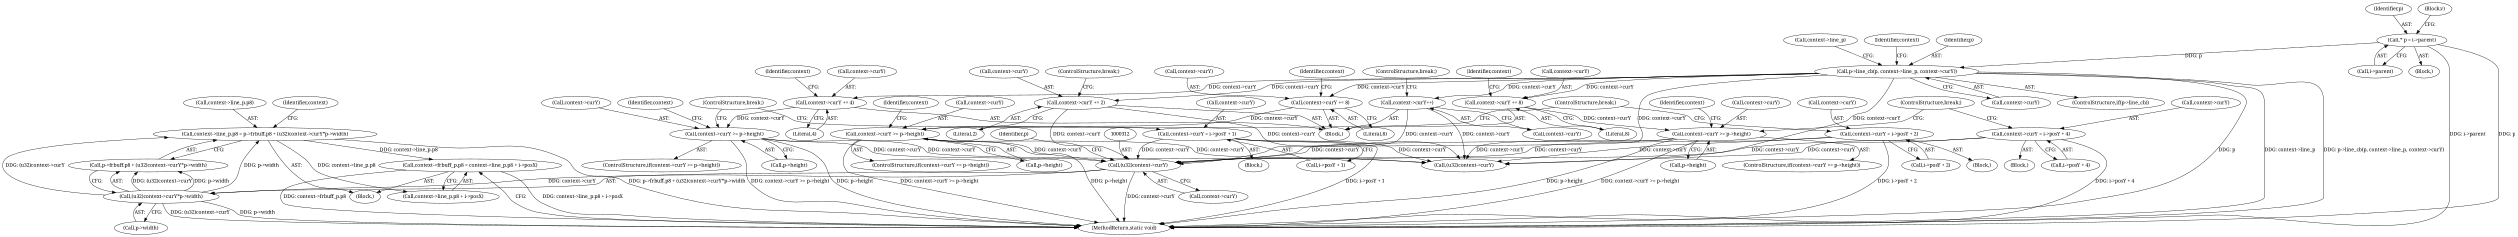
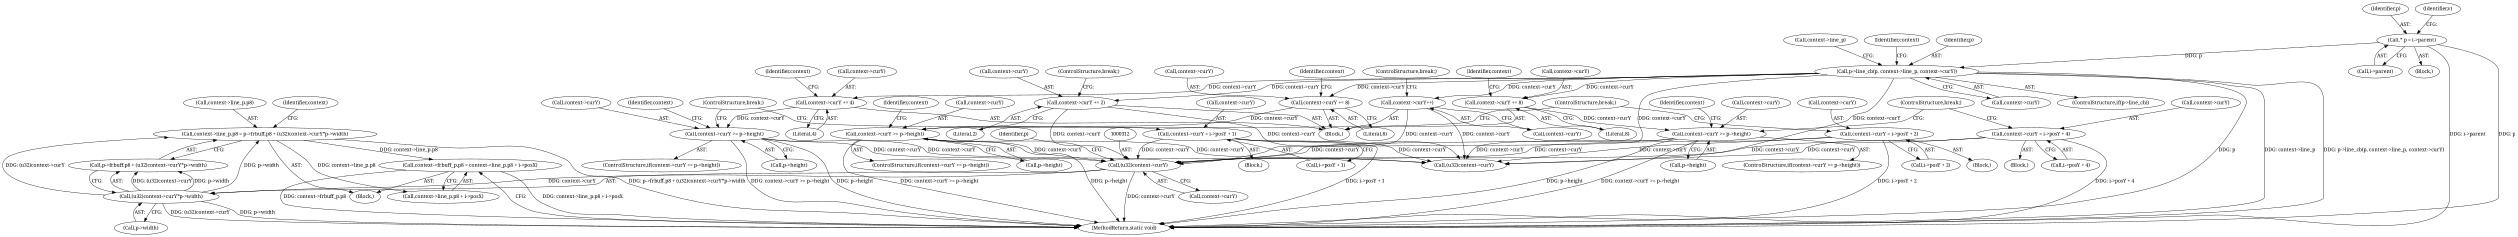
(2435, 9) -> (2438, 9)
